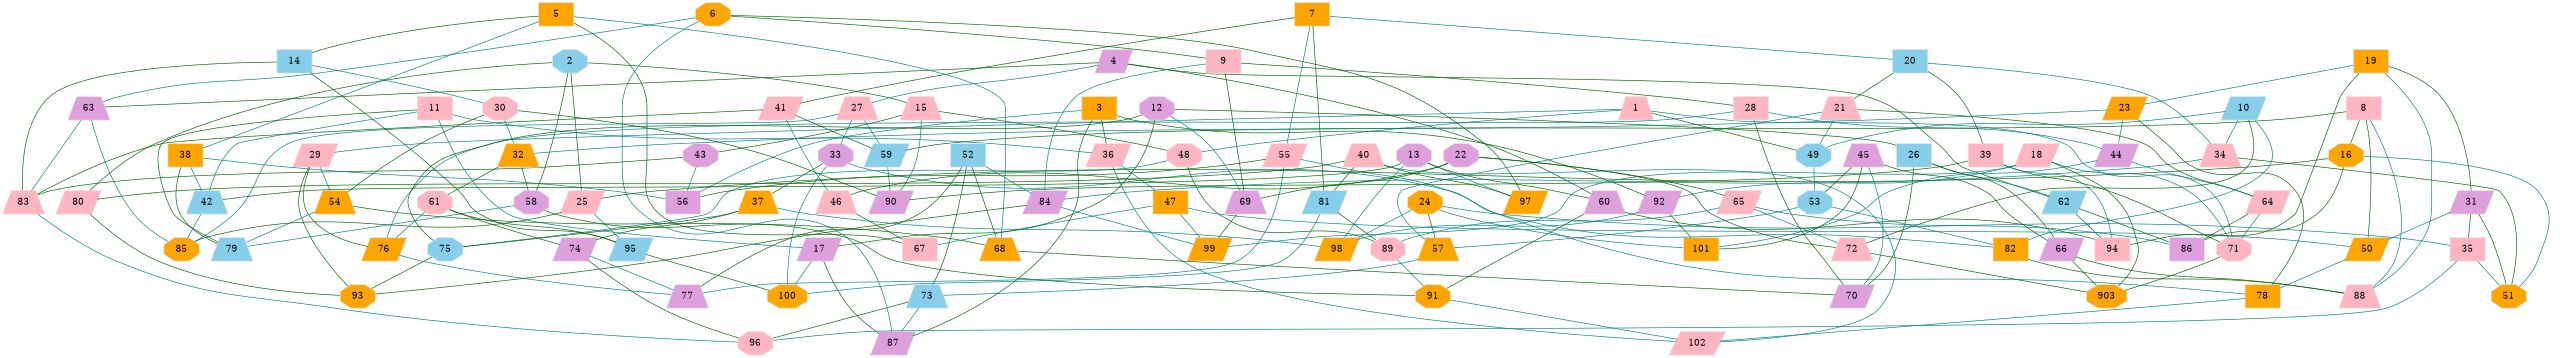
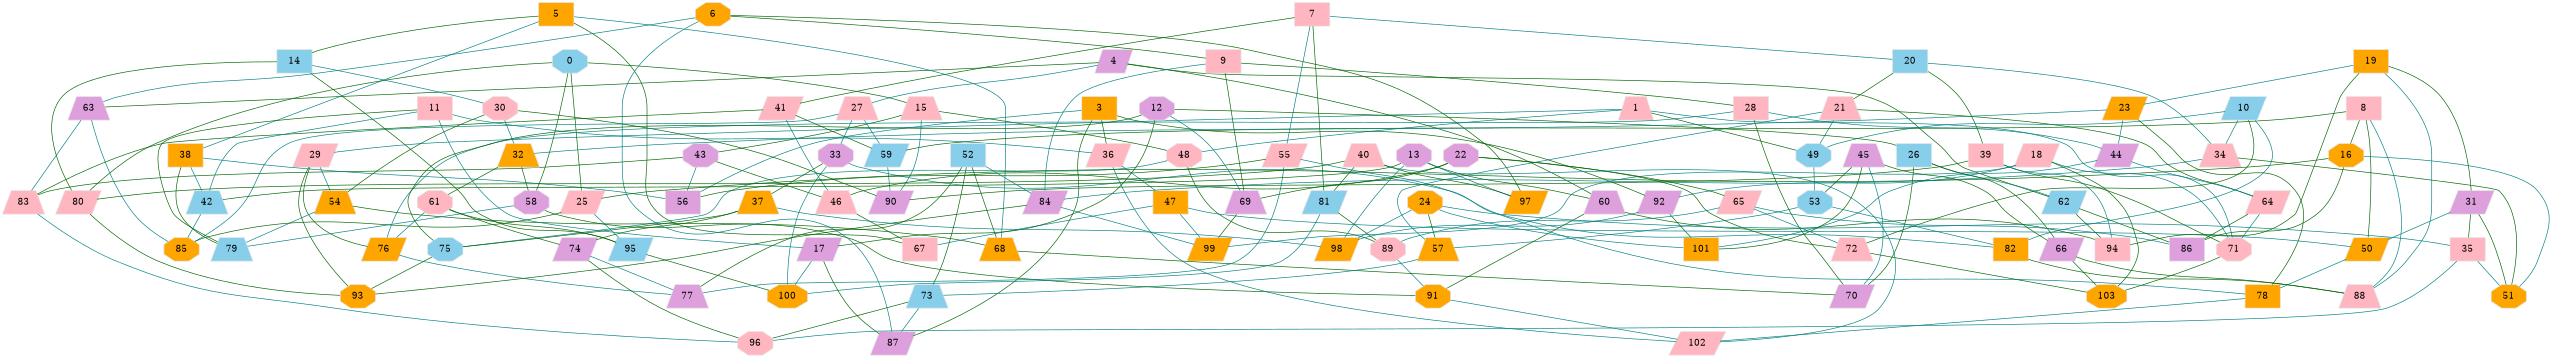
(1312, 14) -> (1312, 14)
(570, 61) -> (570, 61)
(111, 75) -> (117, 74)
none -> (761, 177)
(2107, 296) -> (2107, 296)
